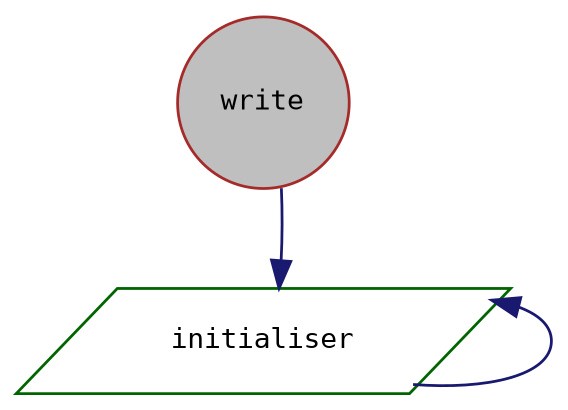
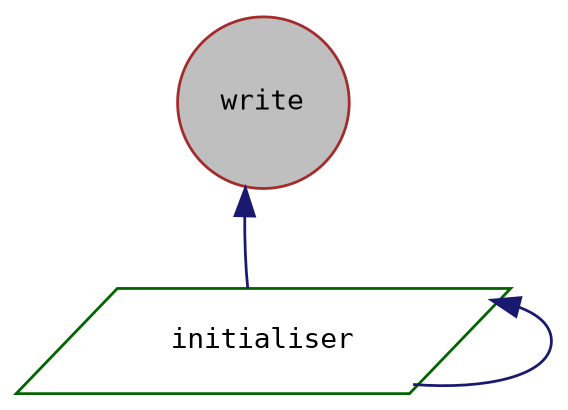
(282, 224) -> (245, 252)
